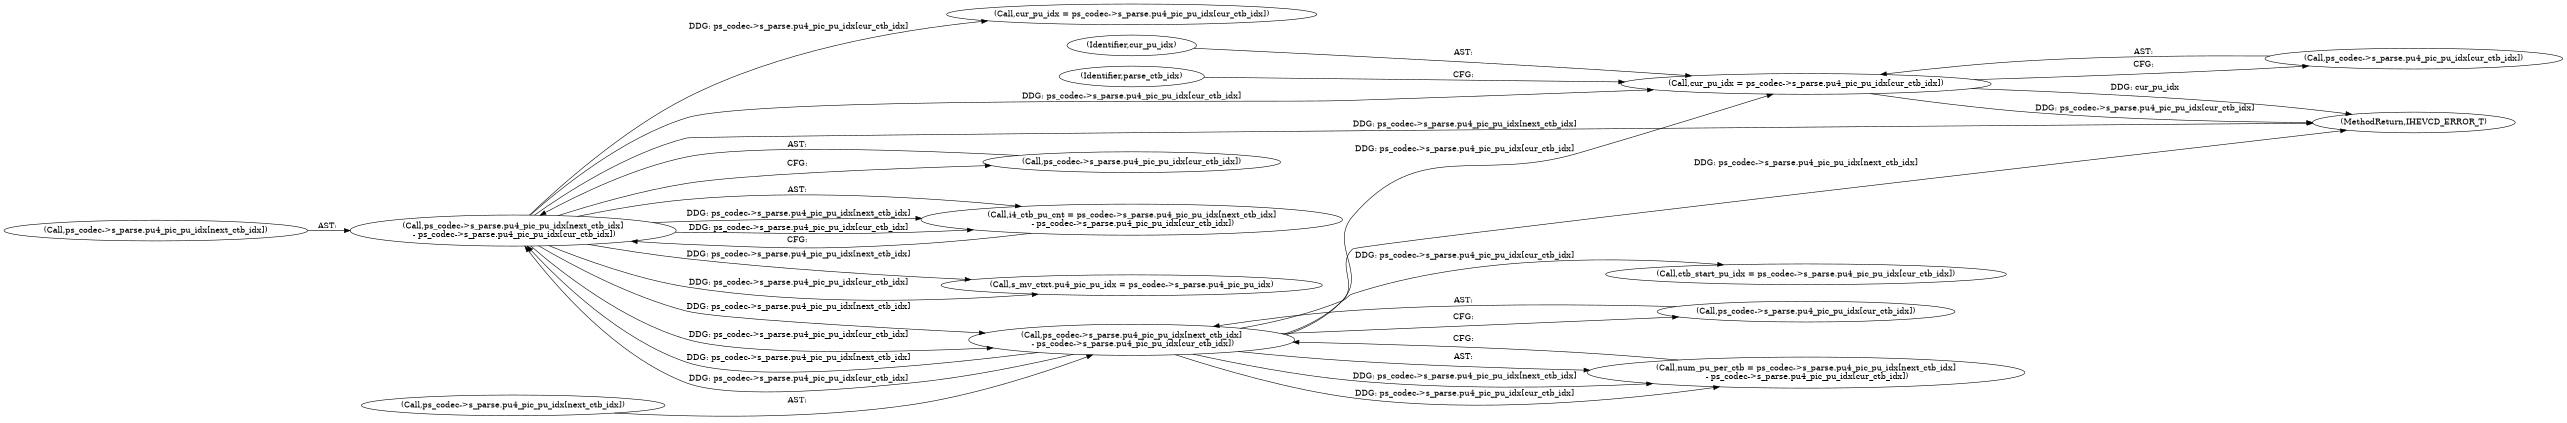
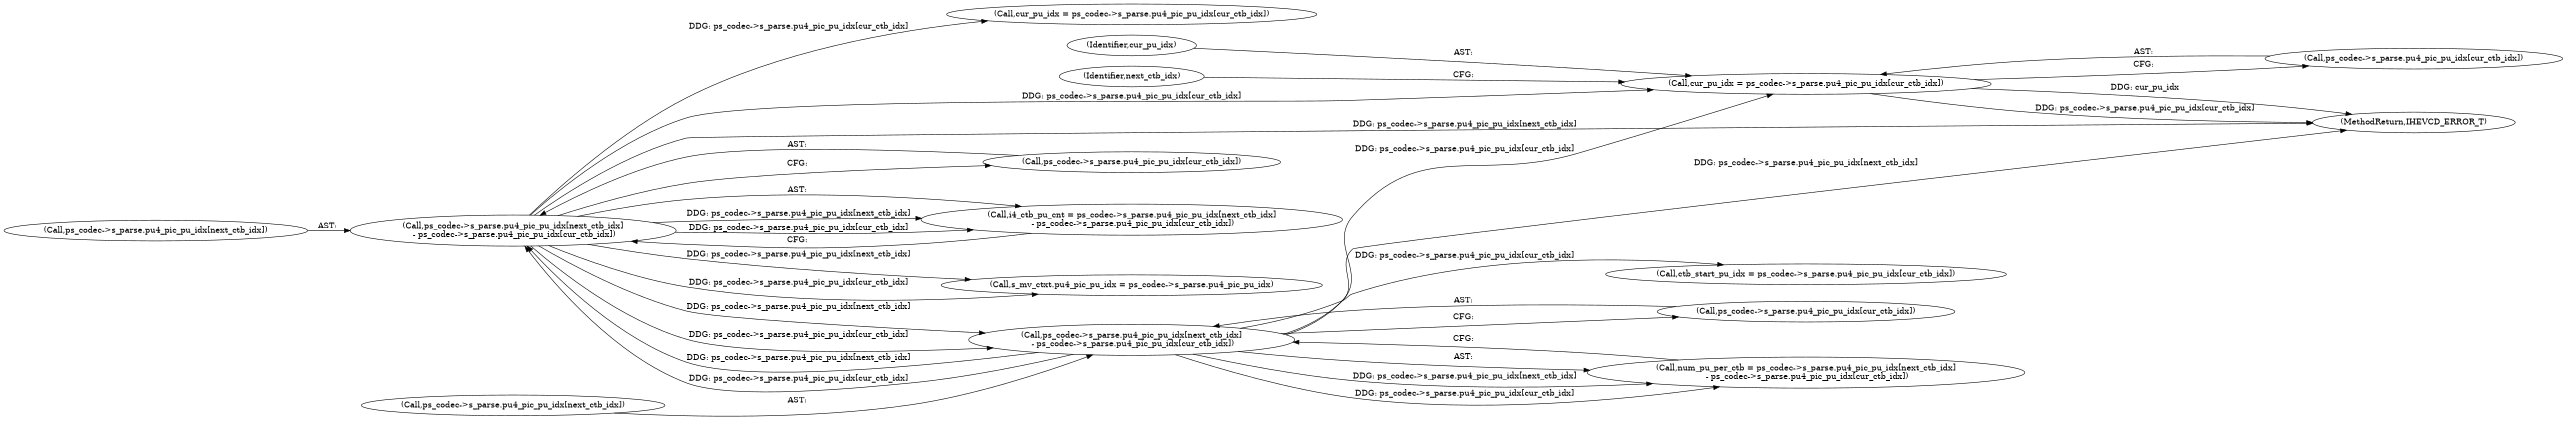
(1132, 76) -> (1132, 76)
